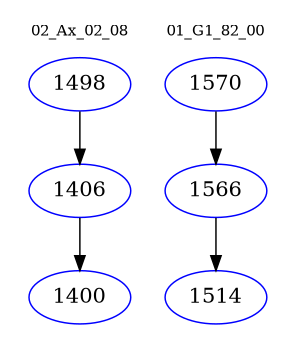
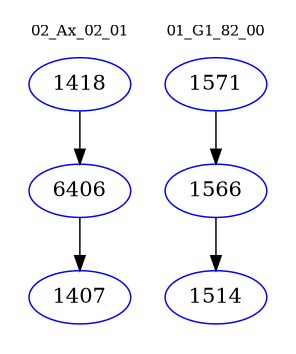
(80, 32) -> (80, 32)
(80, 84) -> (80, 84)
(216, 84) -> (216, 84)
(80, 191) -> (80, 191)
(80, 297) -> (80, 297)
